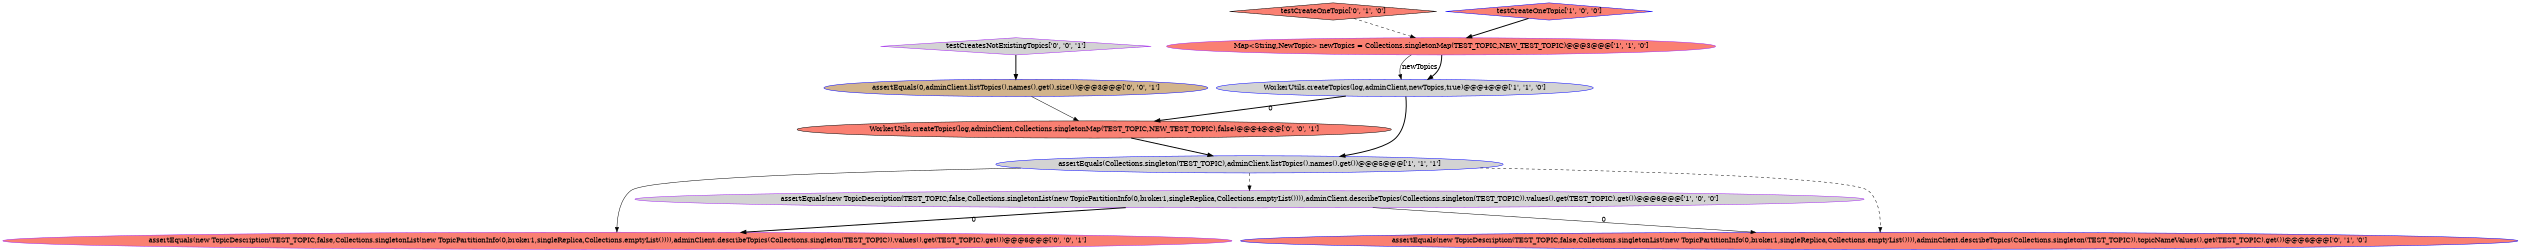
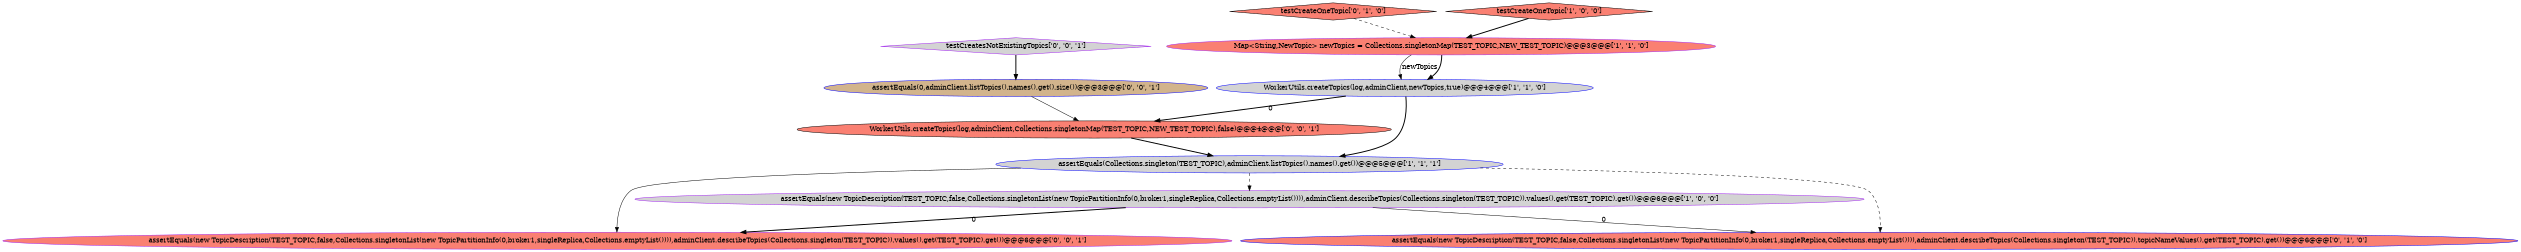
(1549, 11) -> (1549, 11)
